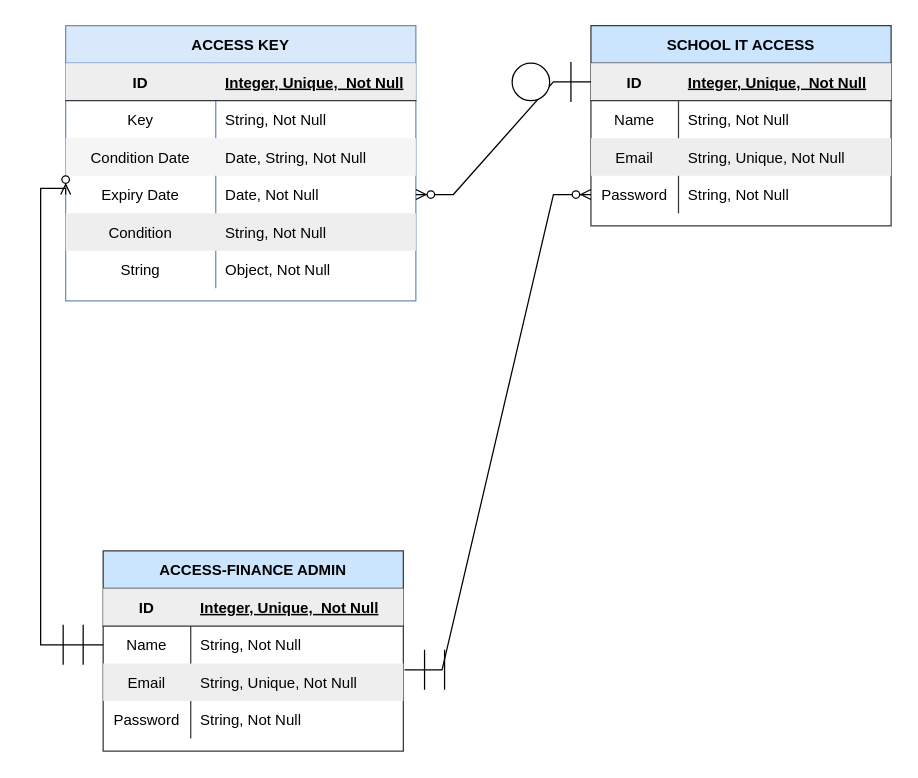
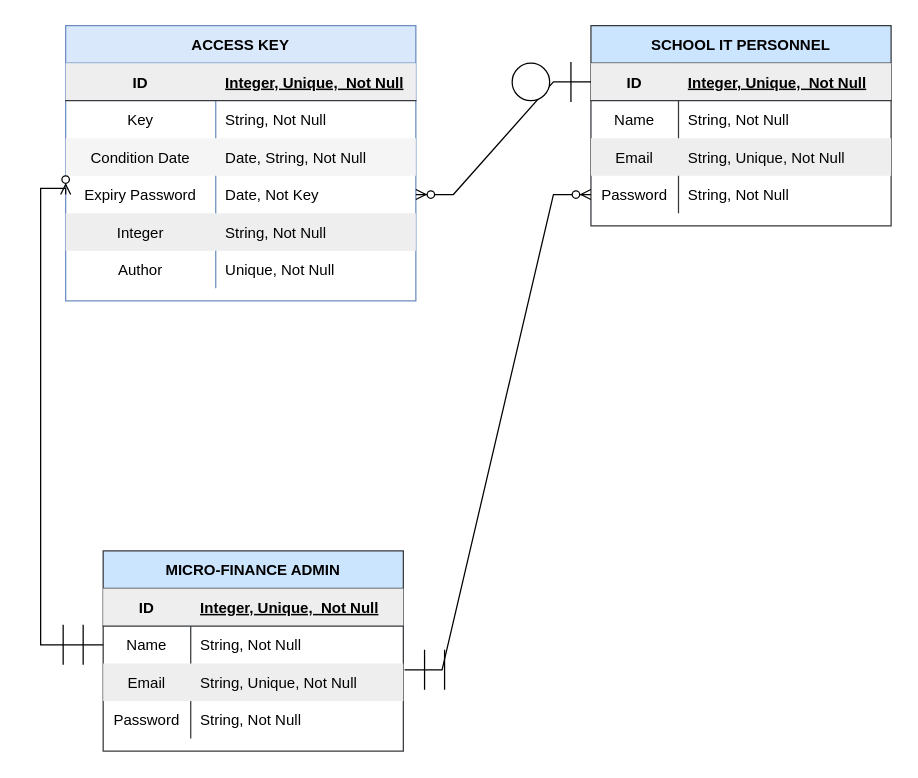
(740, 45) -> (740, 45)
(140, 195) -> (140, 195)
(274, 195) -> (274, 195)
(140, 233) -> (140, 233)
(140, 270) -> (140, 270)
(282, 270) -> (281, 270)
(253, 570) -> (253, 570)
